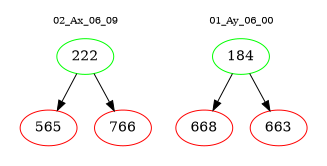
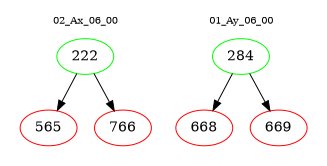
(86, 21) -> (86, 21)
(241, 57) -> (241, 57)
(279, 128) -> (279, 128)
